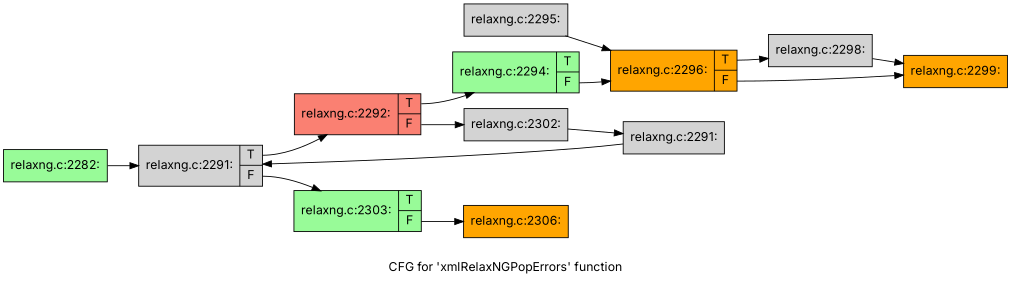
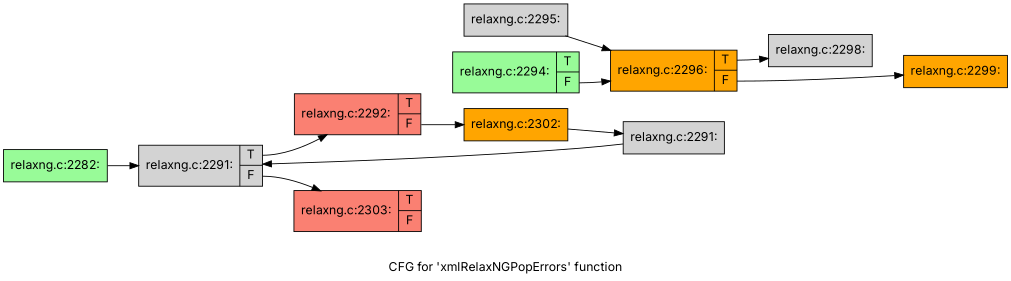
(884, 60) -> none
(444, 101) -> none
(516, 125) -> (516, 125)
(358, 211) -> (358, 211)
(516, 222) -> none
